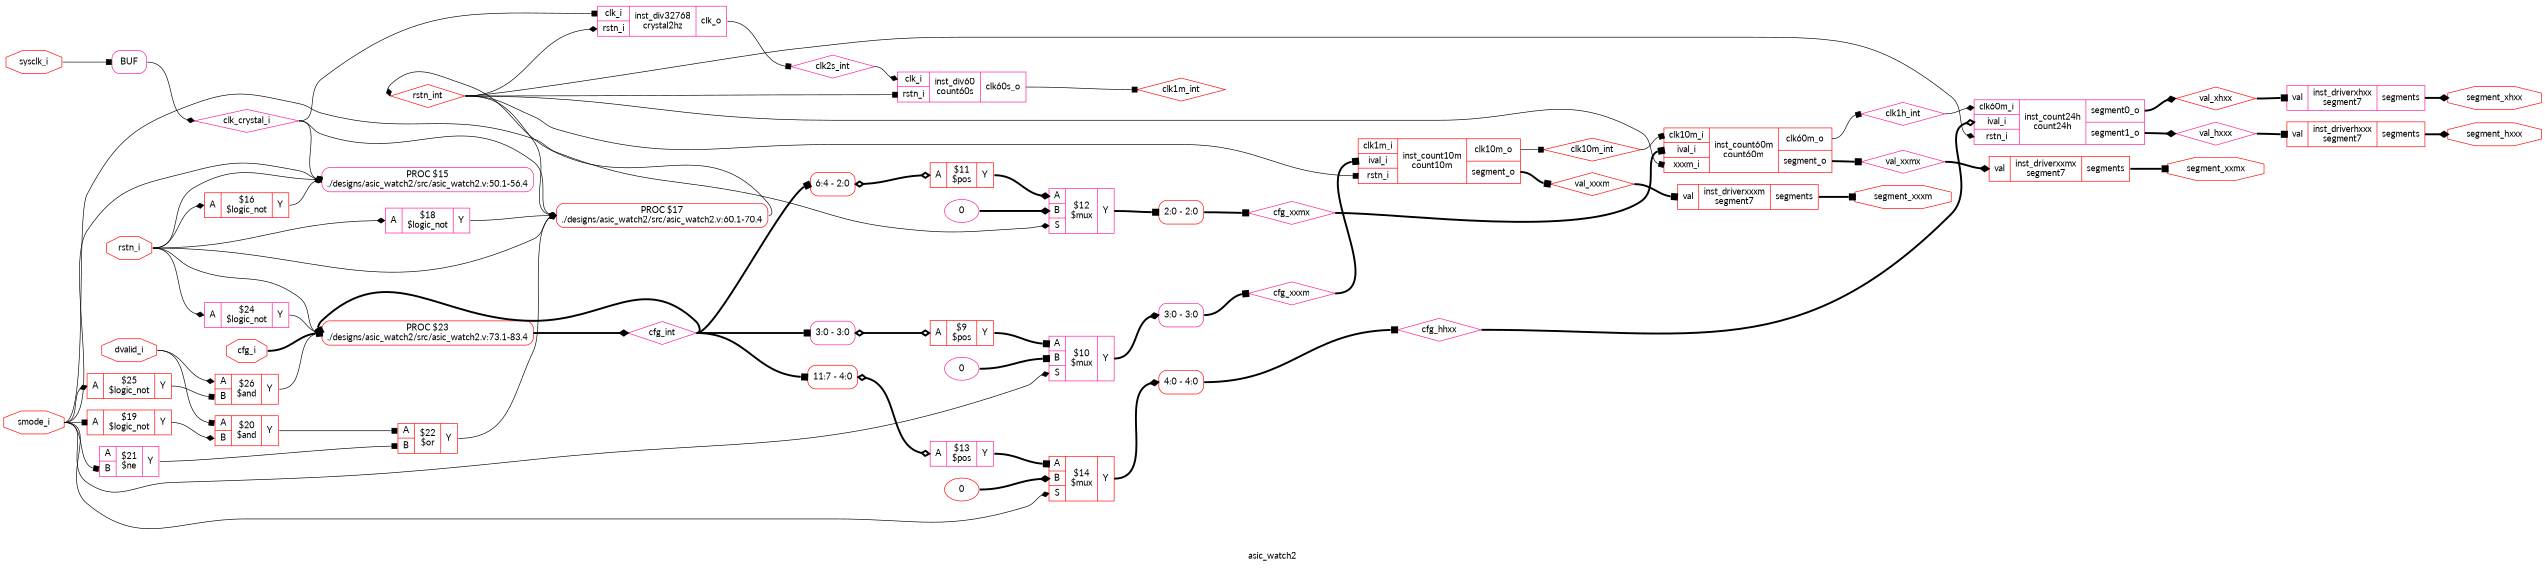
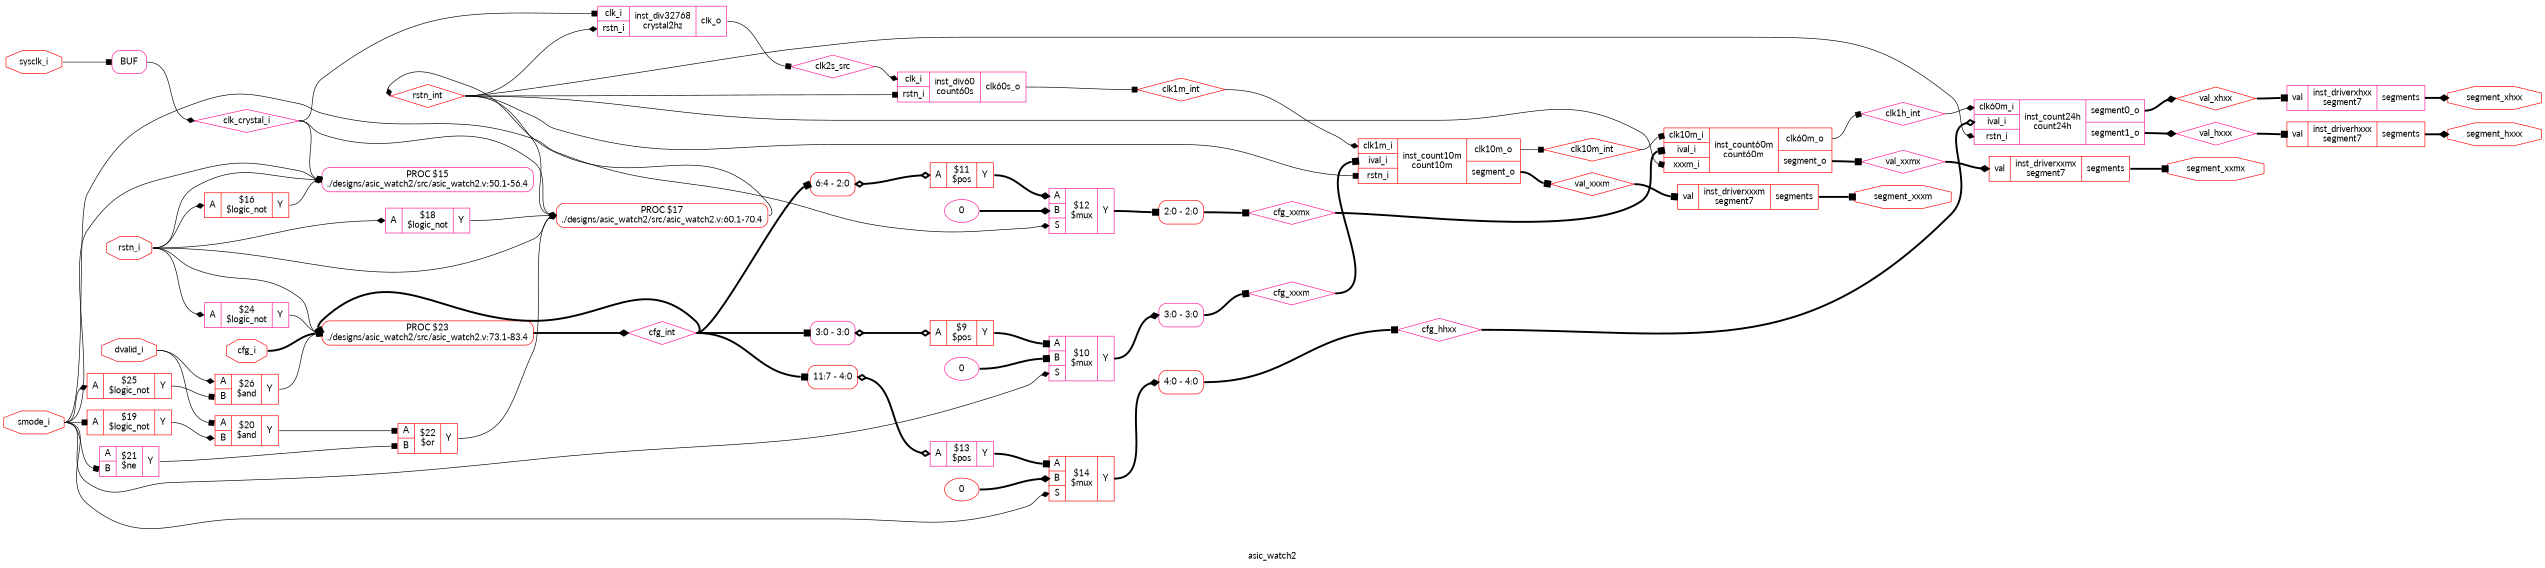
(833, 67) -> (833, 67)
none -> (1291, 110)
